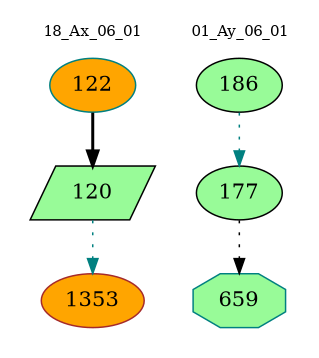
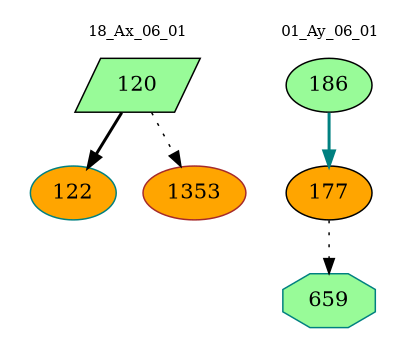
(93, 132) -> (109, 133)
(239, 132) -> (329, 132)
(239, 193) -> (329, 193)
(93, 239) -> (163, 133)
